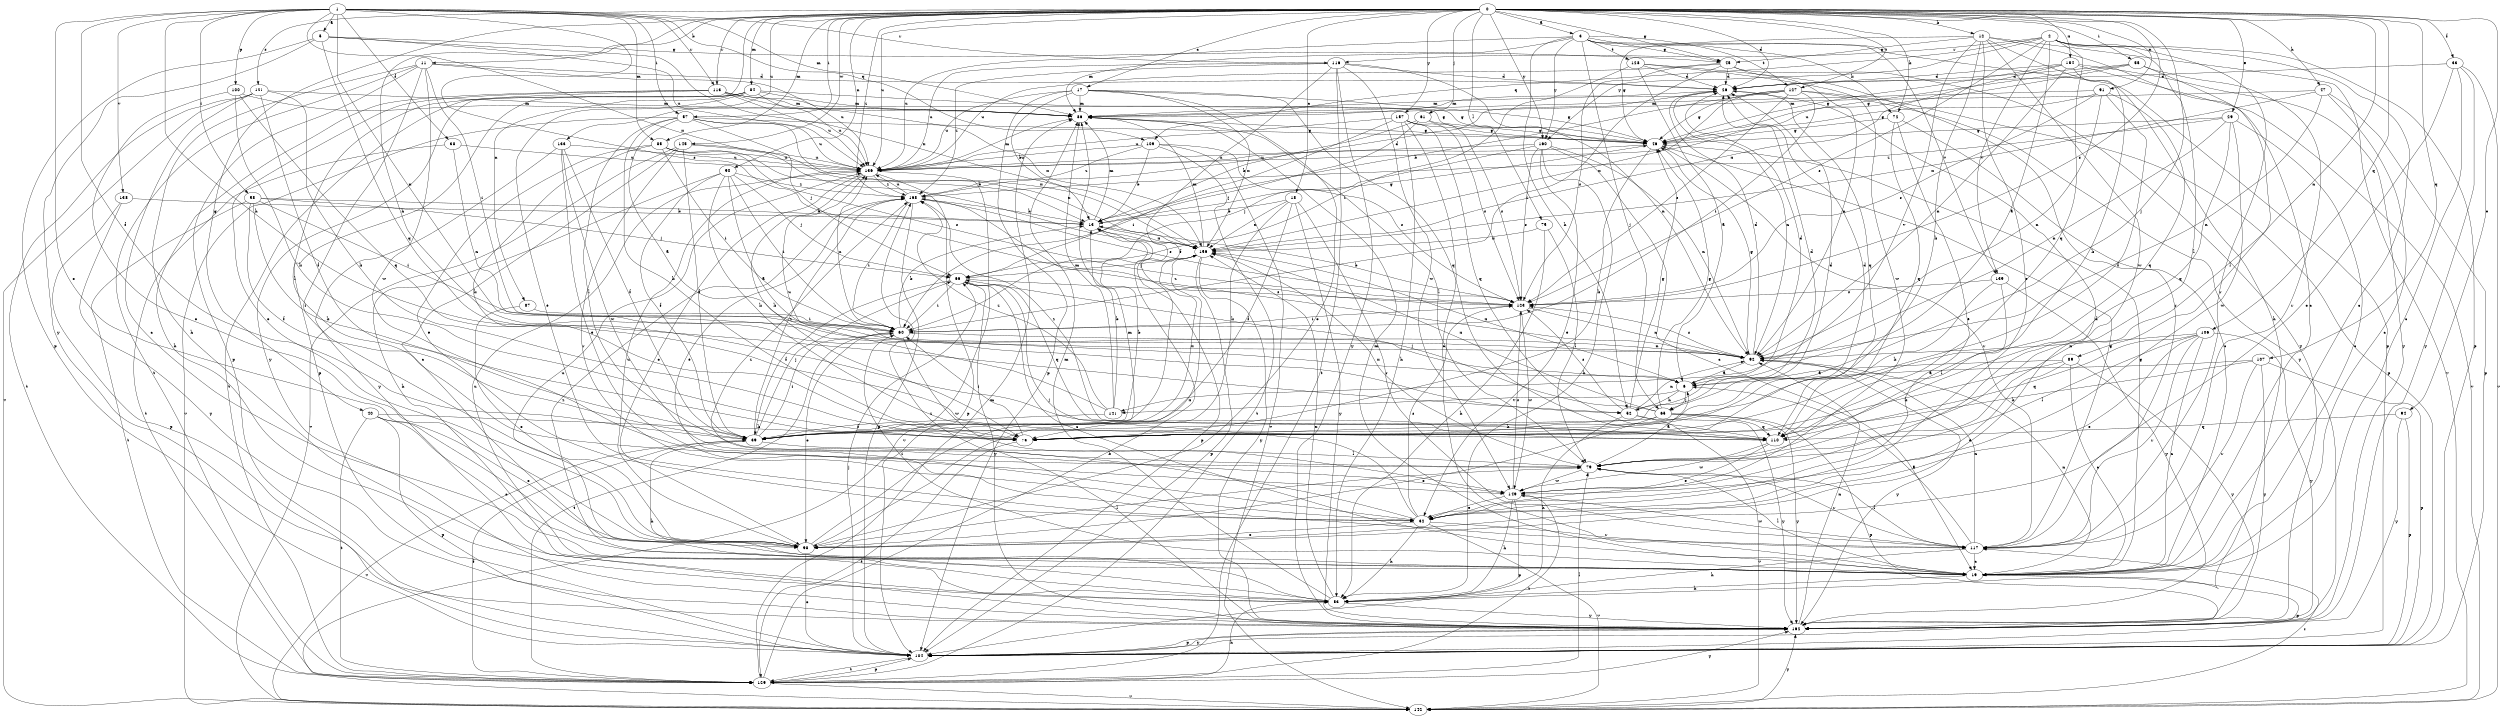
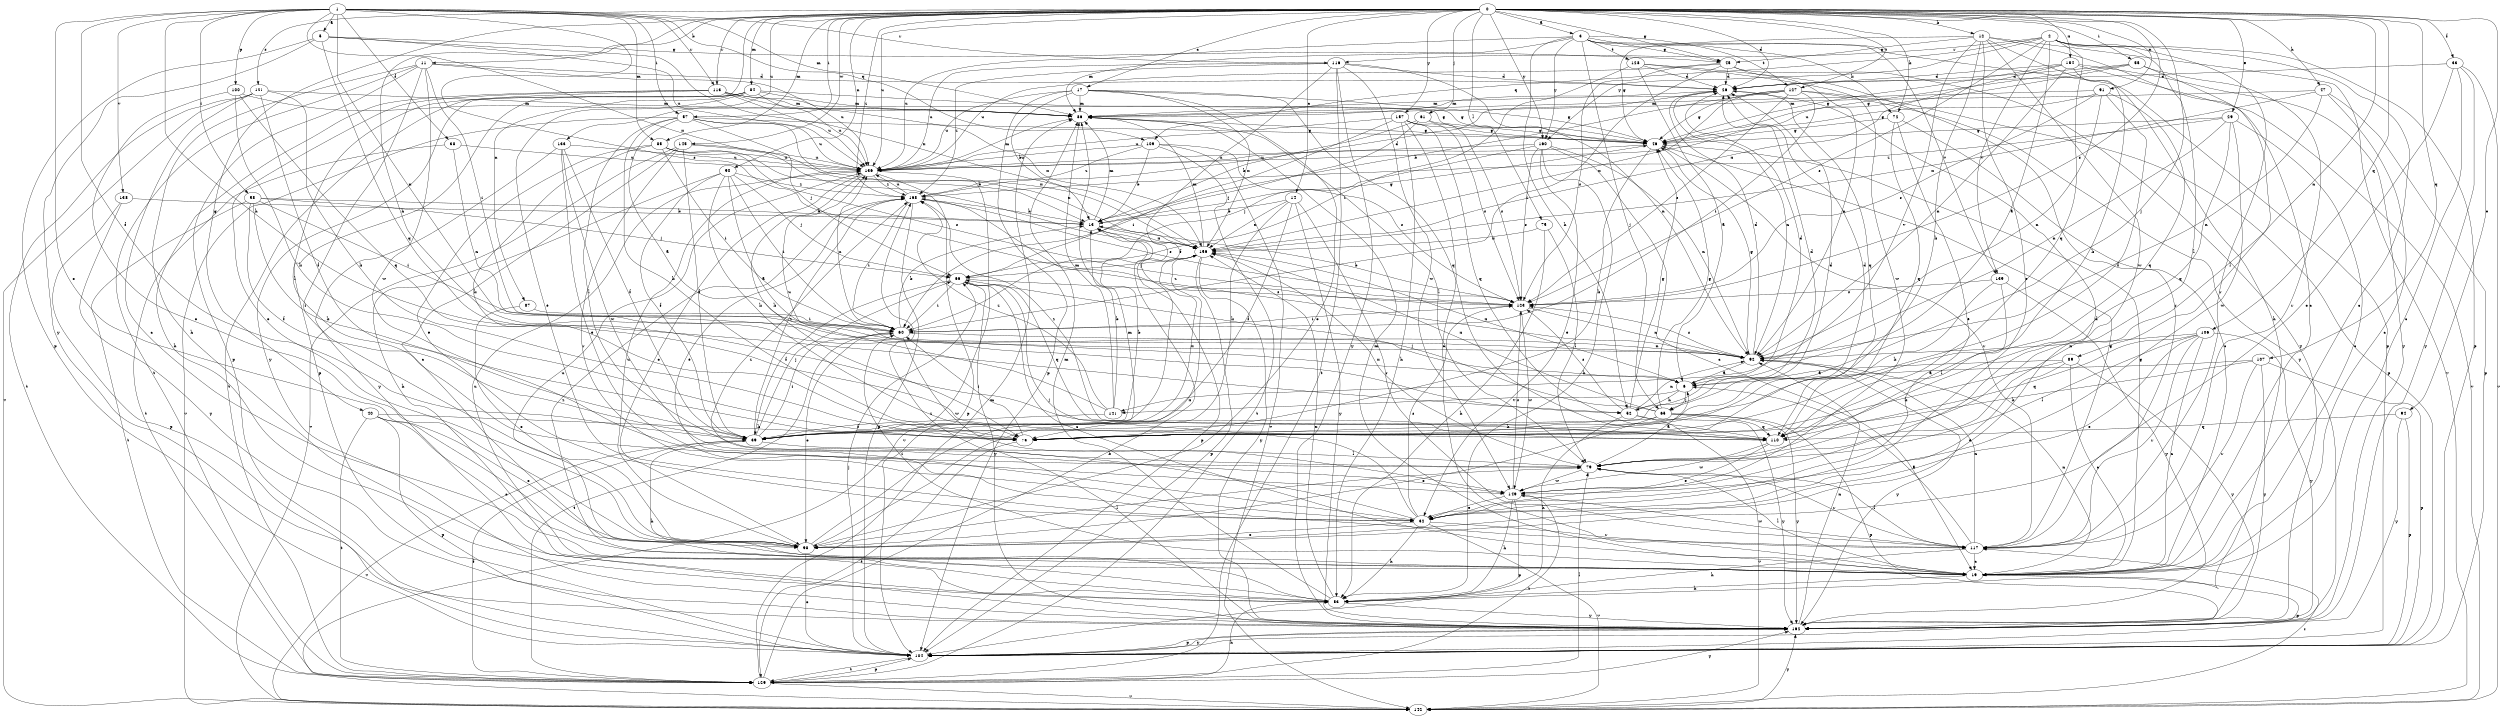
(1294, 198) -> (1294, 198)
